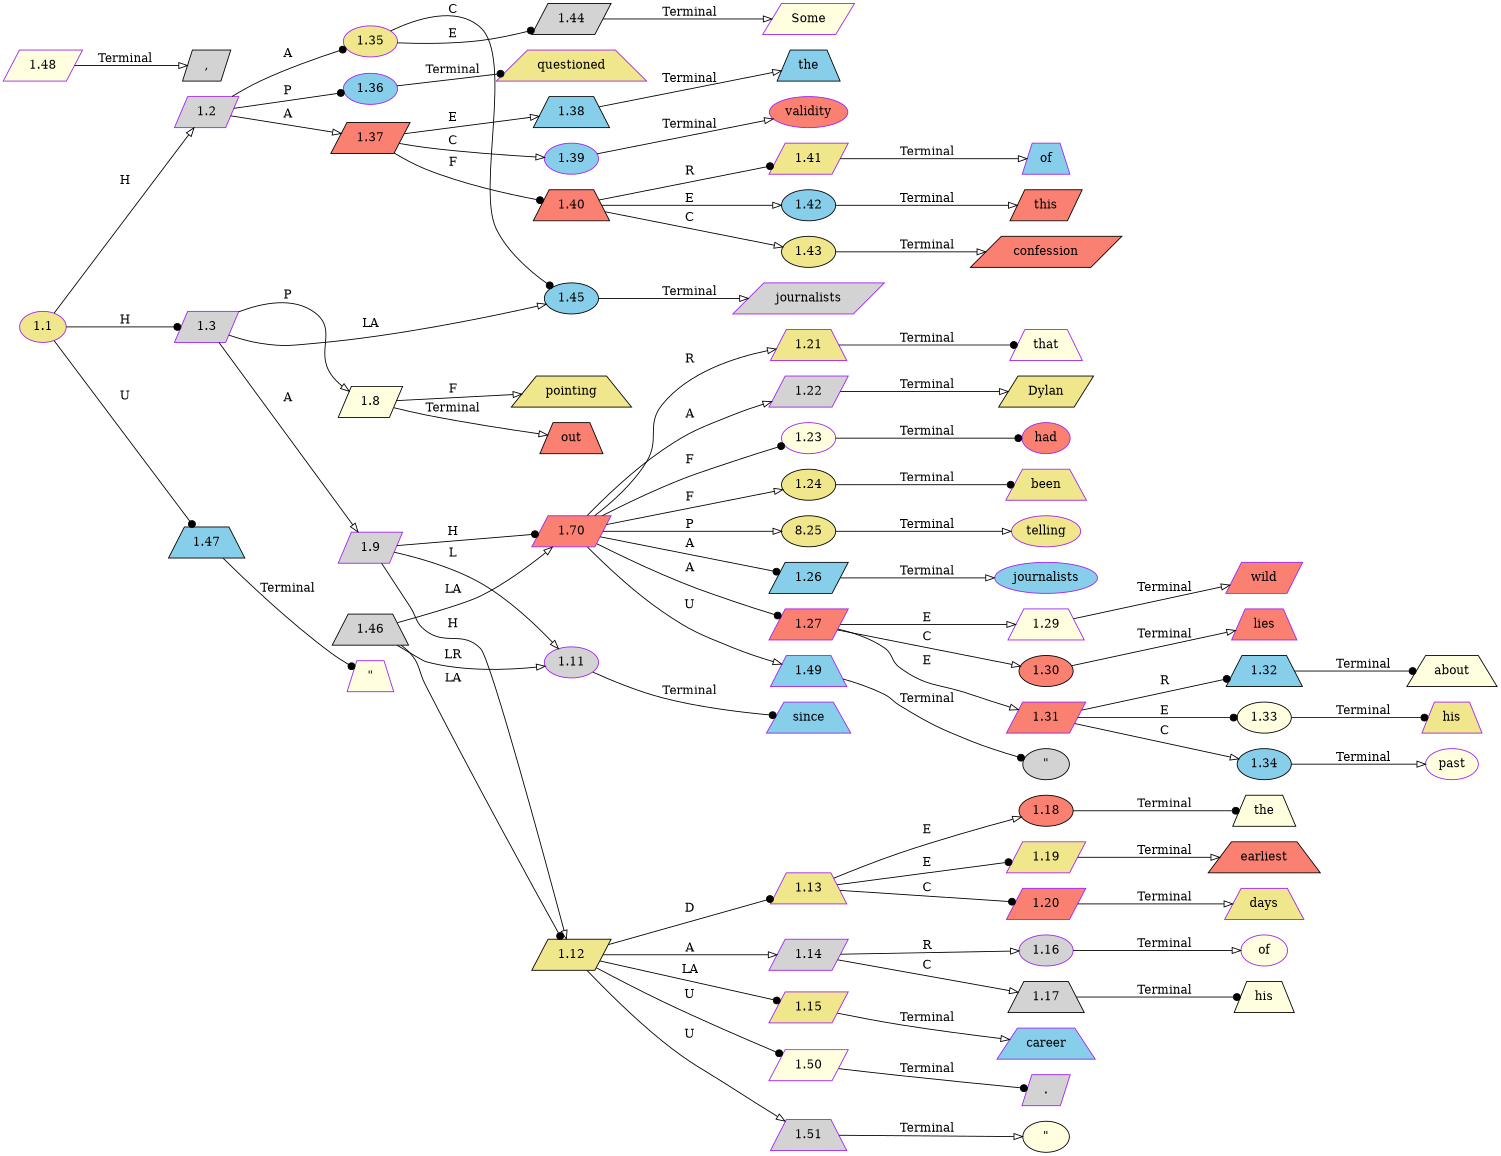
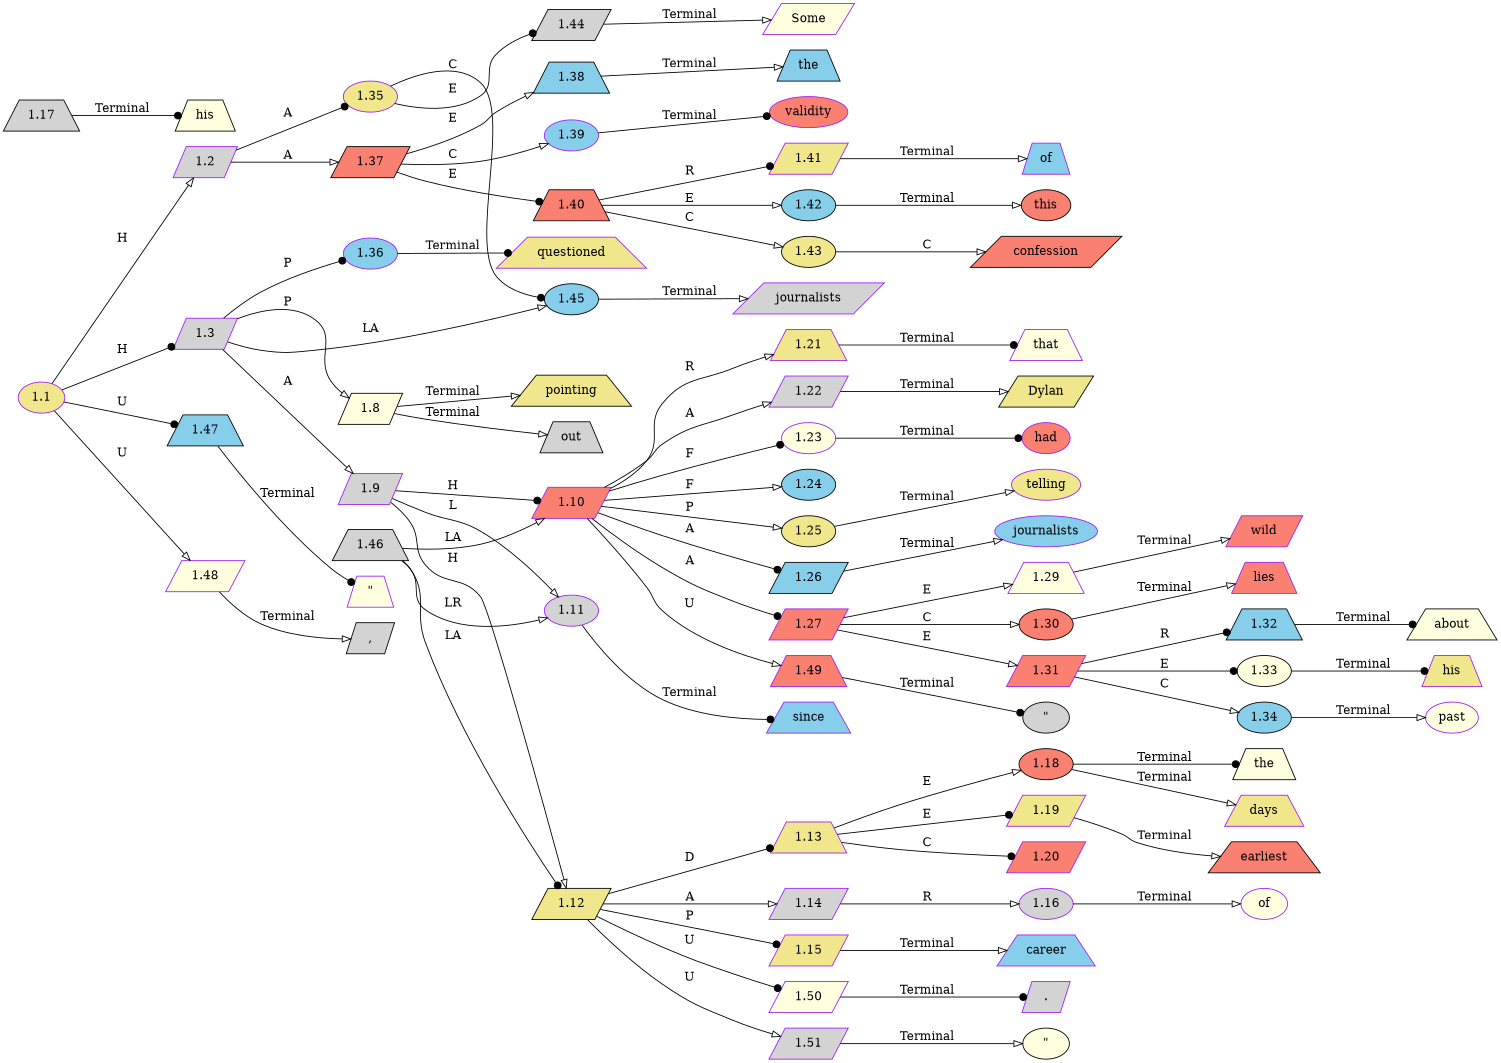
(286, 101) -> (278, 284)
(681, 137) -> (681, 125)
(453, 163) -> (453, 175)
(1046, 205) -> (1046, 205)
(927, 245) -> (927, 245)
(453, 389) -> (453, 392)
(571, 438) -> (571, 437)
none -> (119, 482)
(809, 485) -> (809, 485)
(1046, 485) -> none
(571, 531) -> (571, 503)
(809, 531) -> (809, 531)
(809, 671) -> (809, 671)
(1151, 904) -> (1149, 786)
(690, 970) -> (690, 916)
(924, 975) -> none
(809, 1135) -> (809, 1044)
